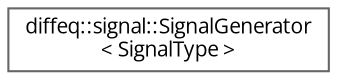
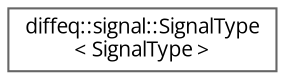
(169, 40) -> (142, 40)
